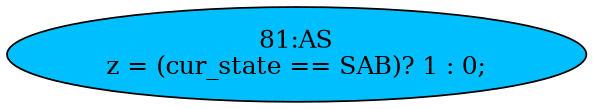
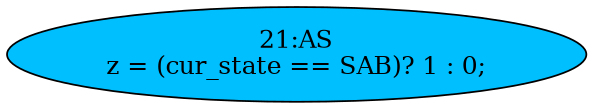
(297, 54) -> (297, 54)
